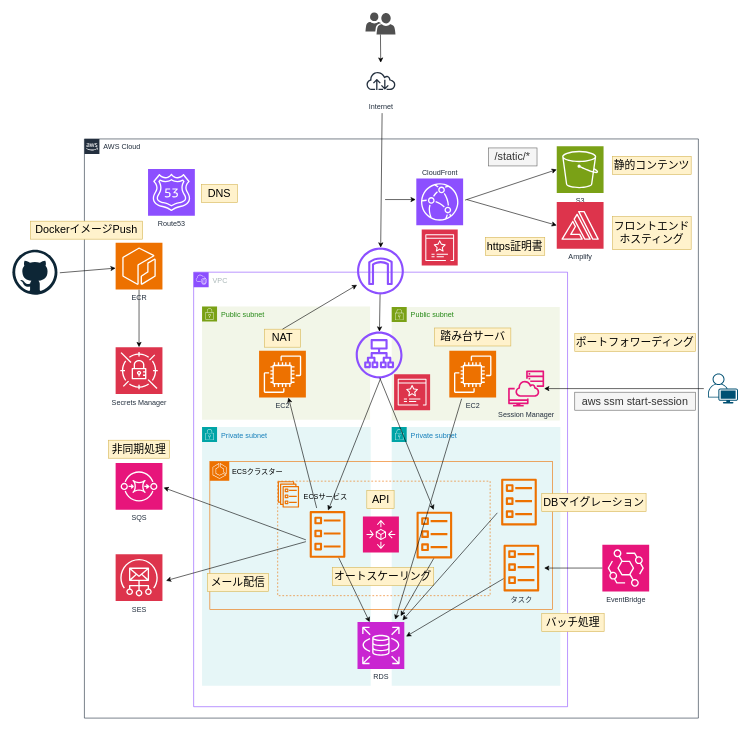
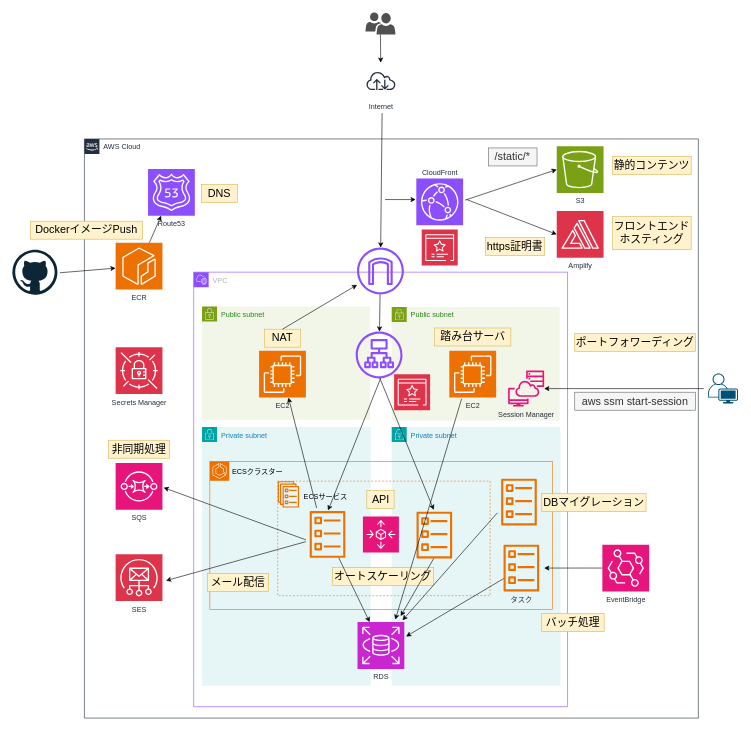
(580, 225) -> (580, 234)
(139, 341) -> (155, 230)
